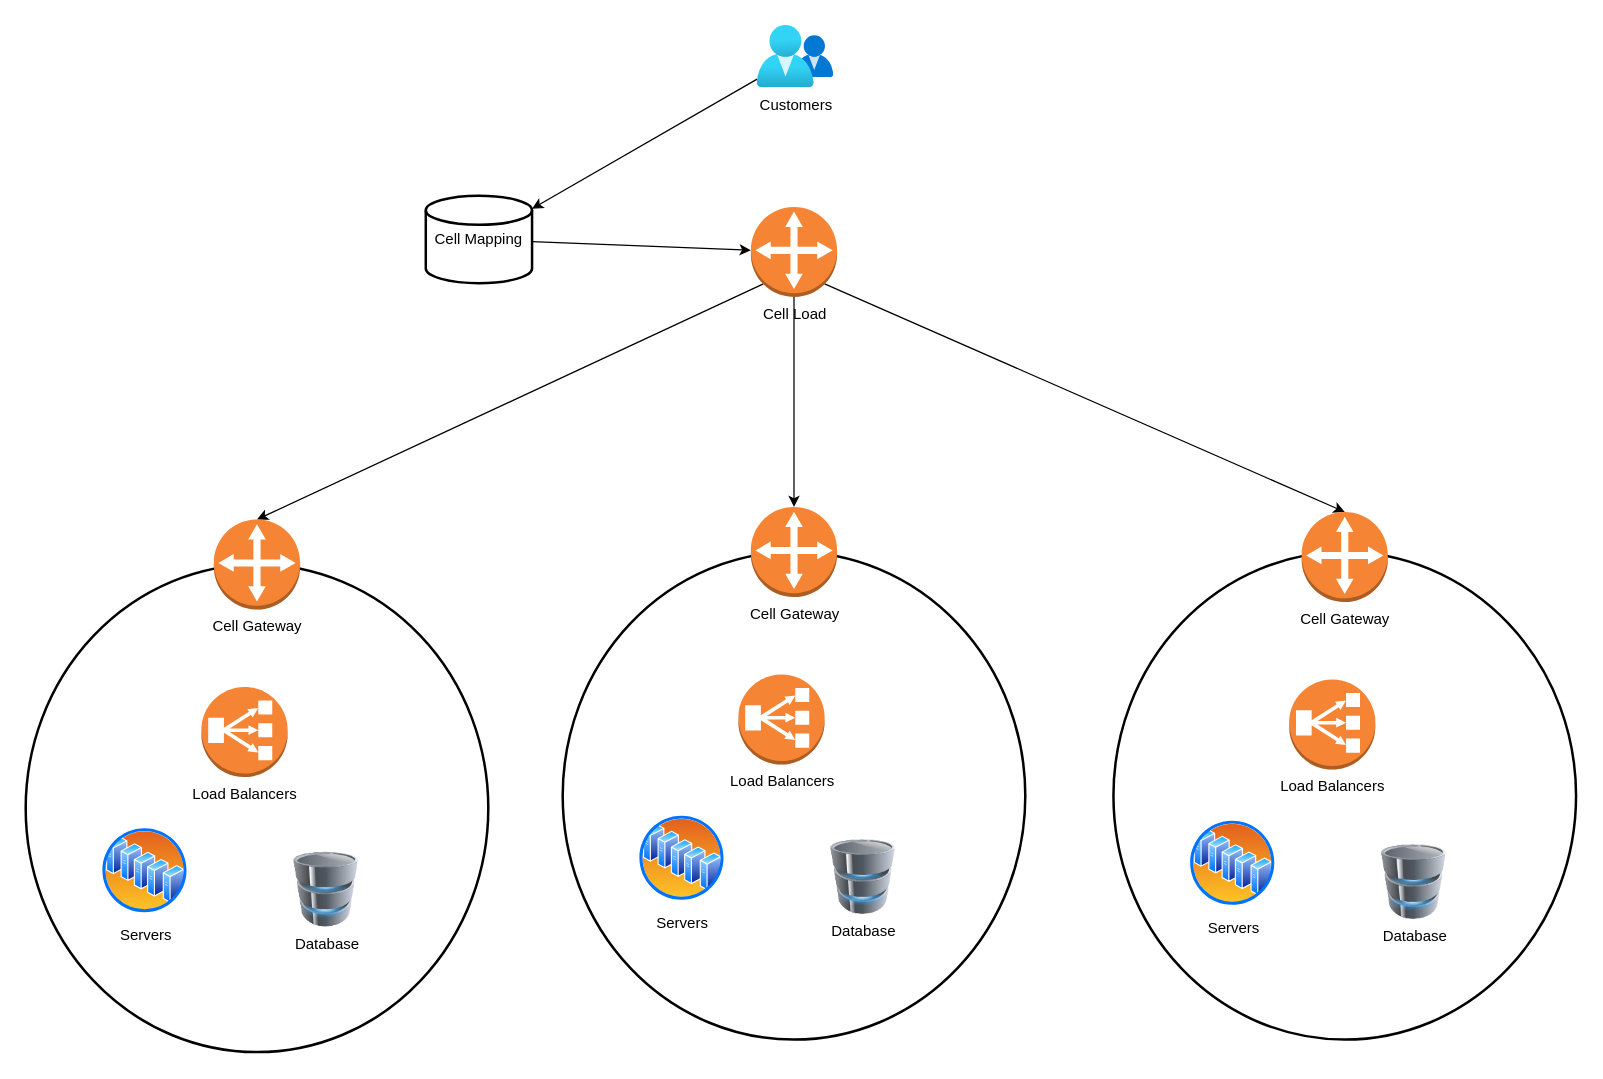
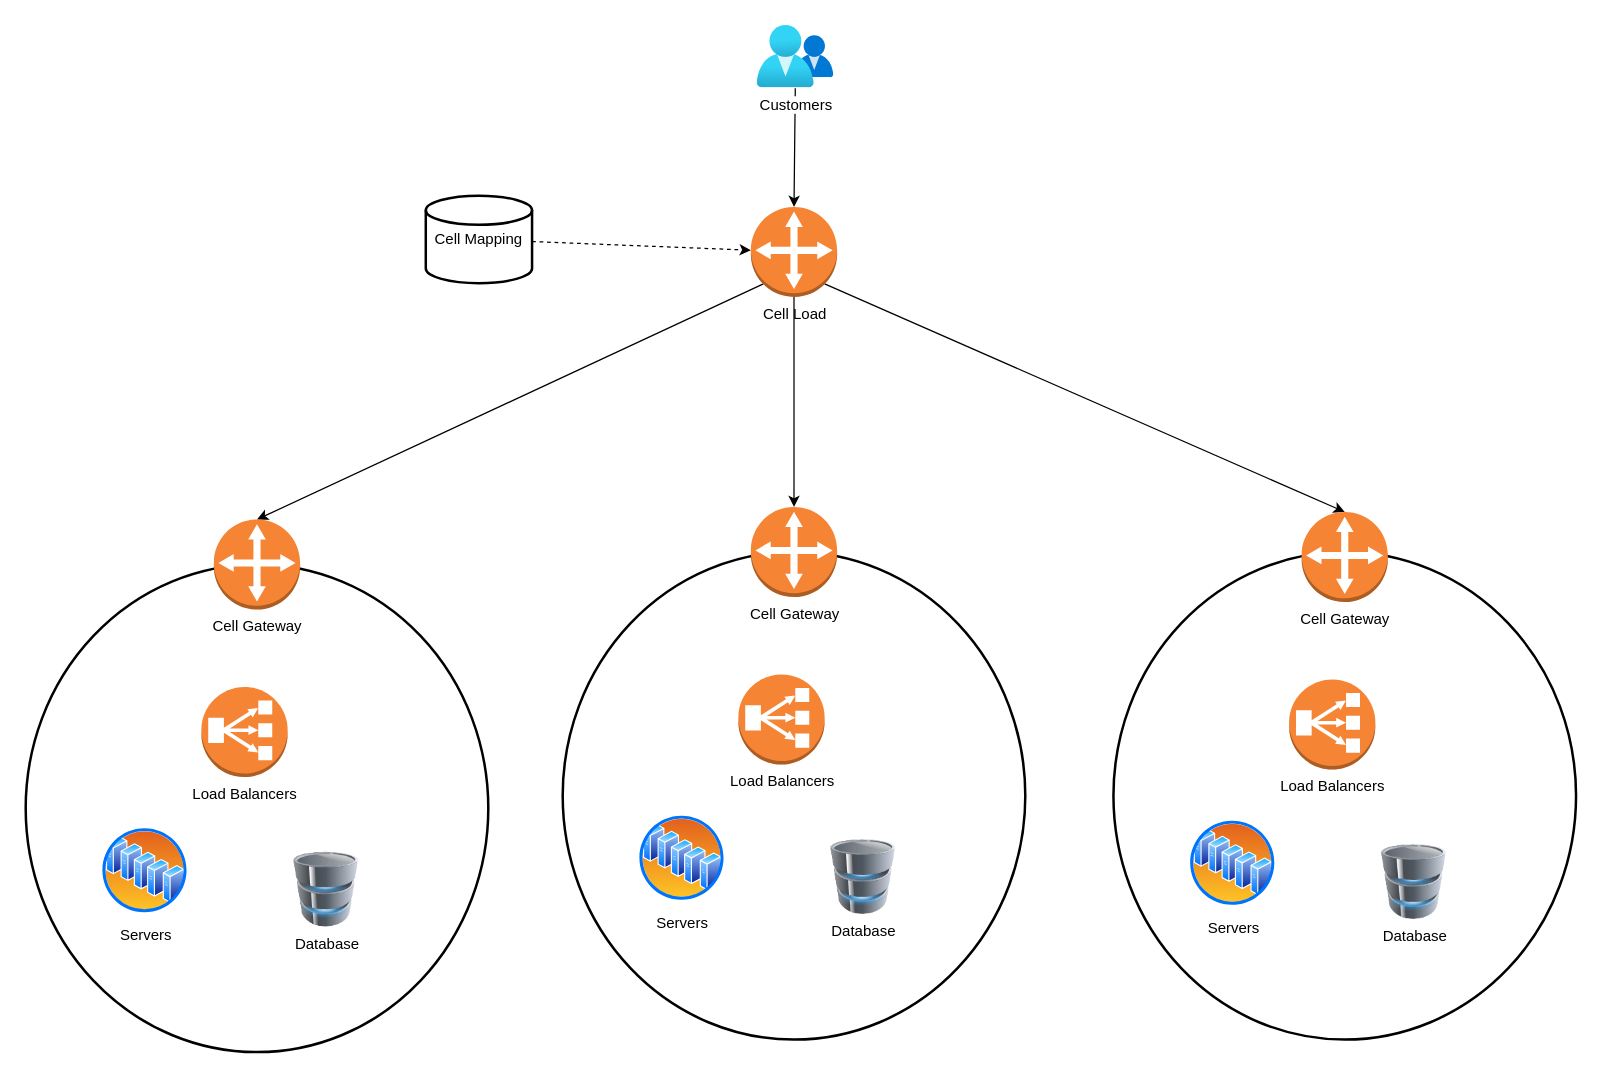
(648, 142) -> (794, 156)
(638, 246) -> (638, 246)
